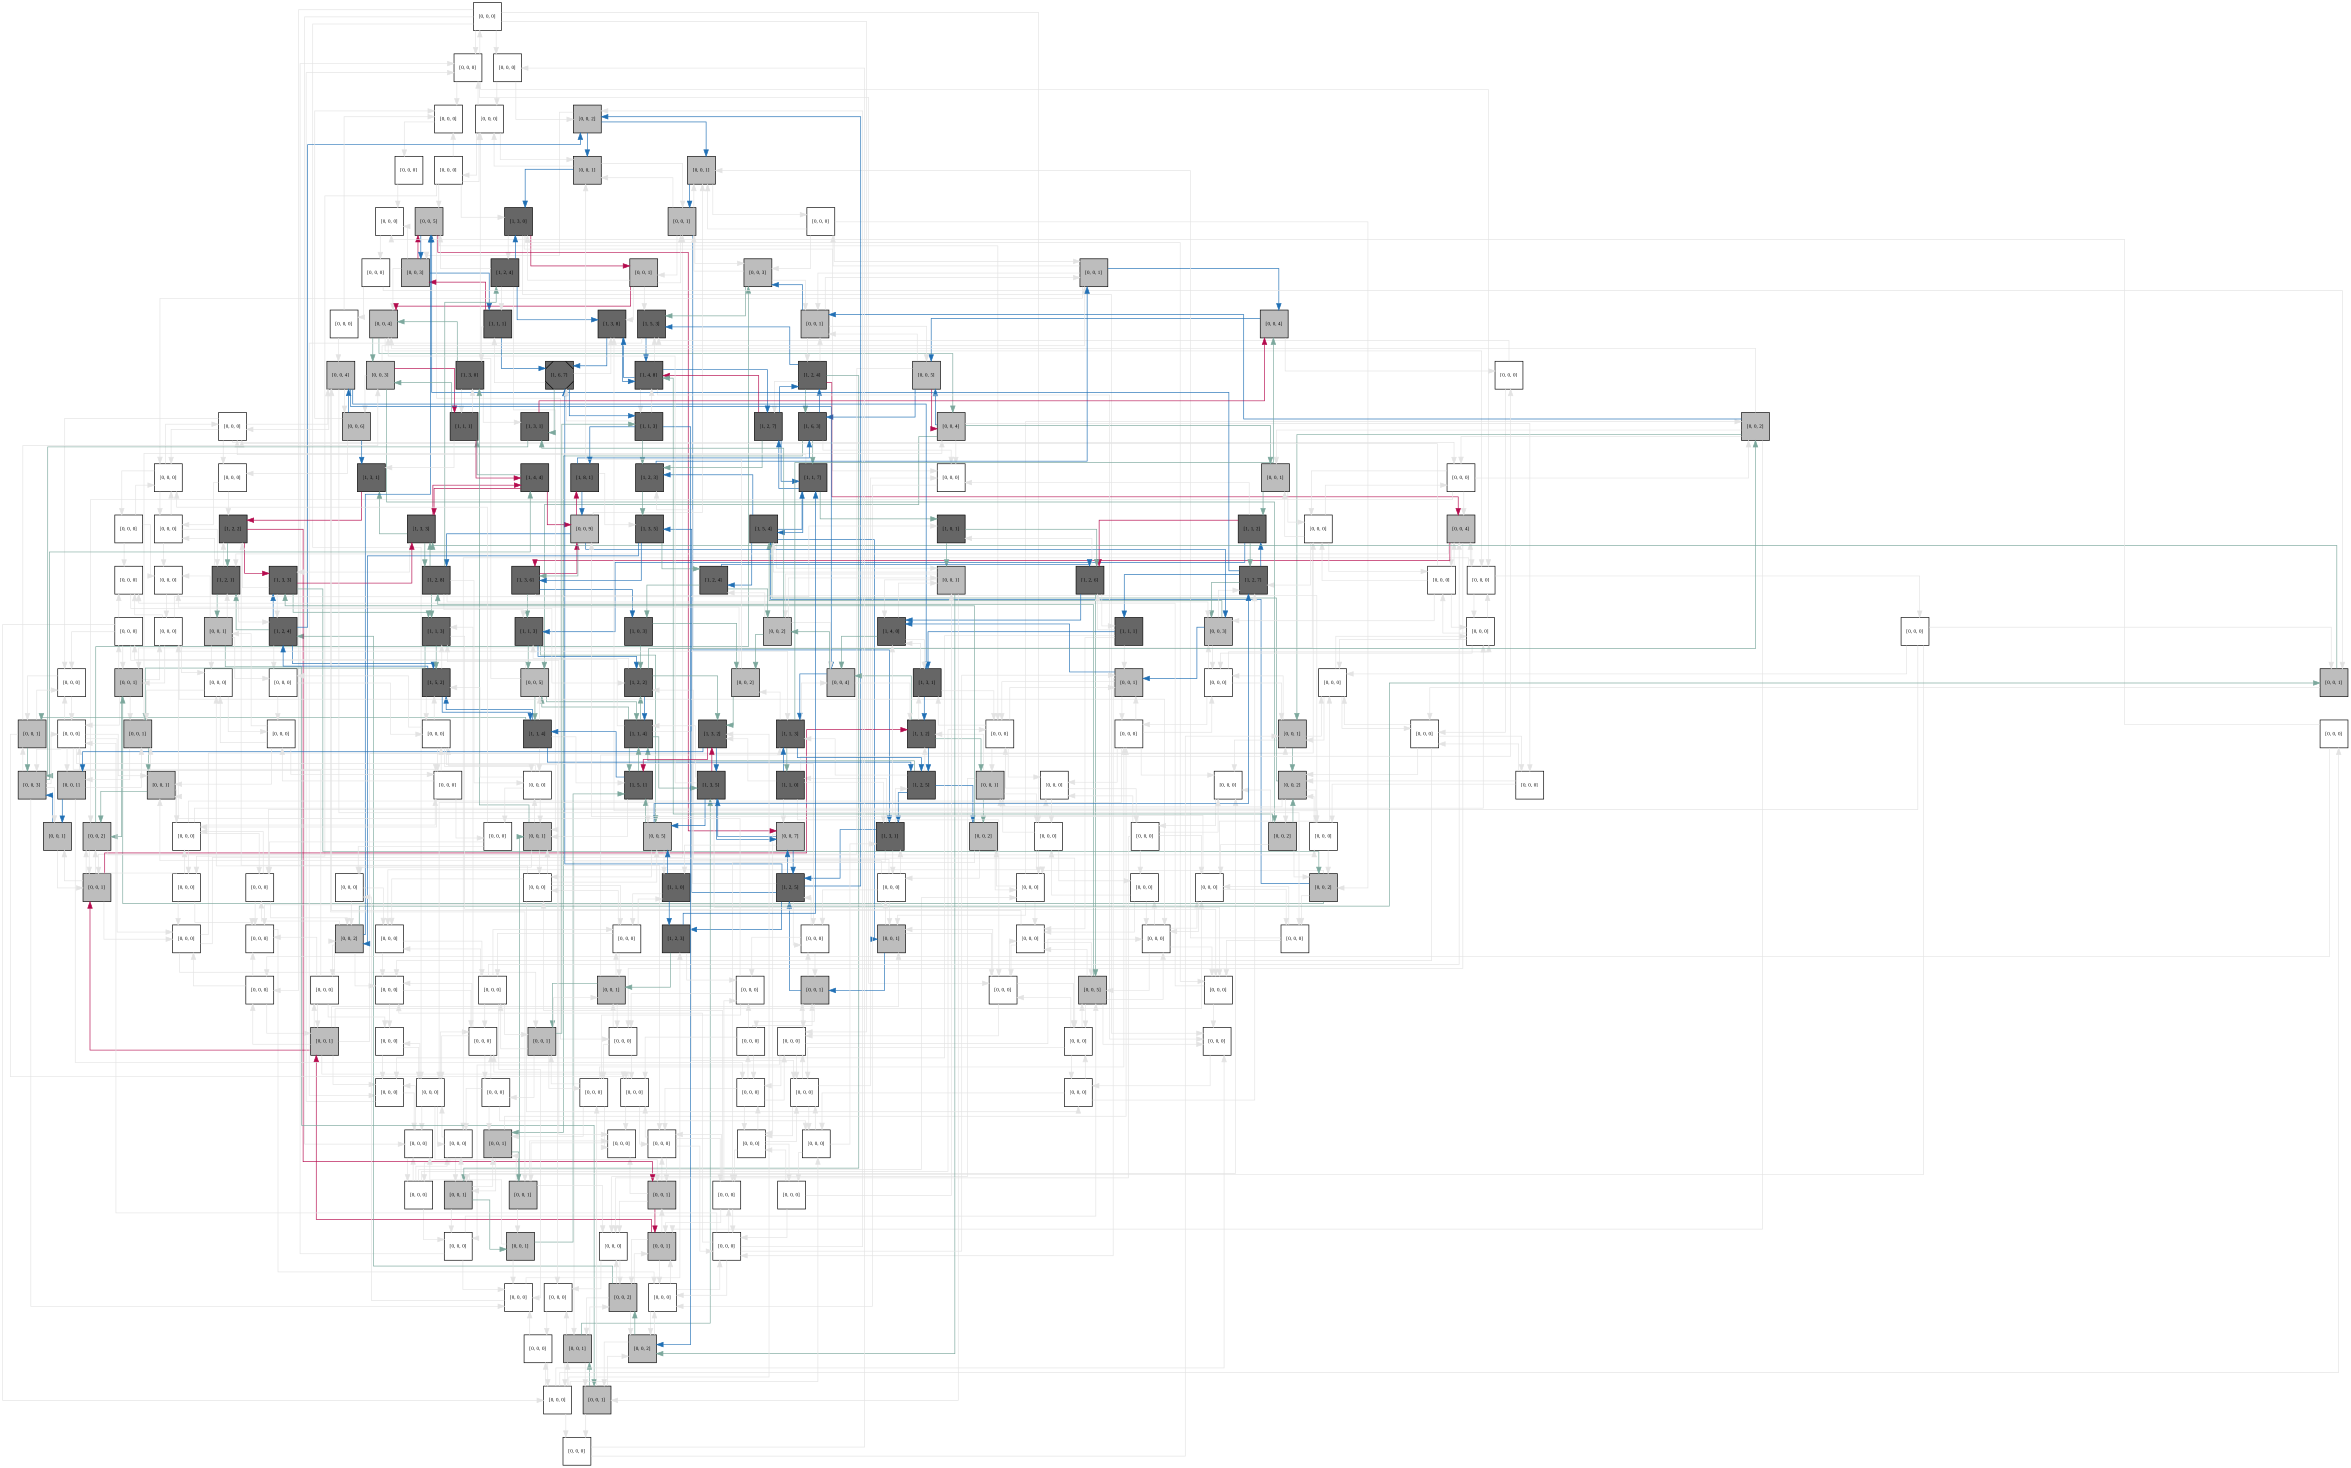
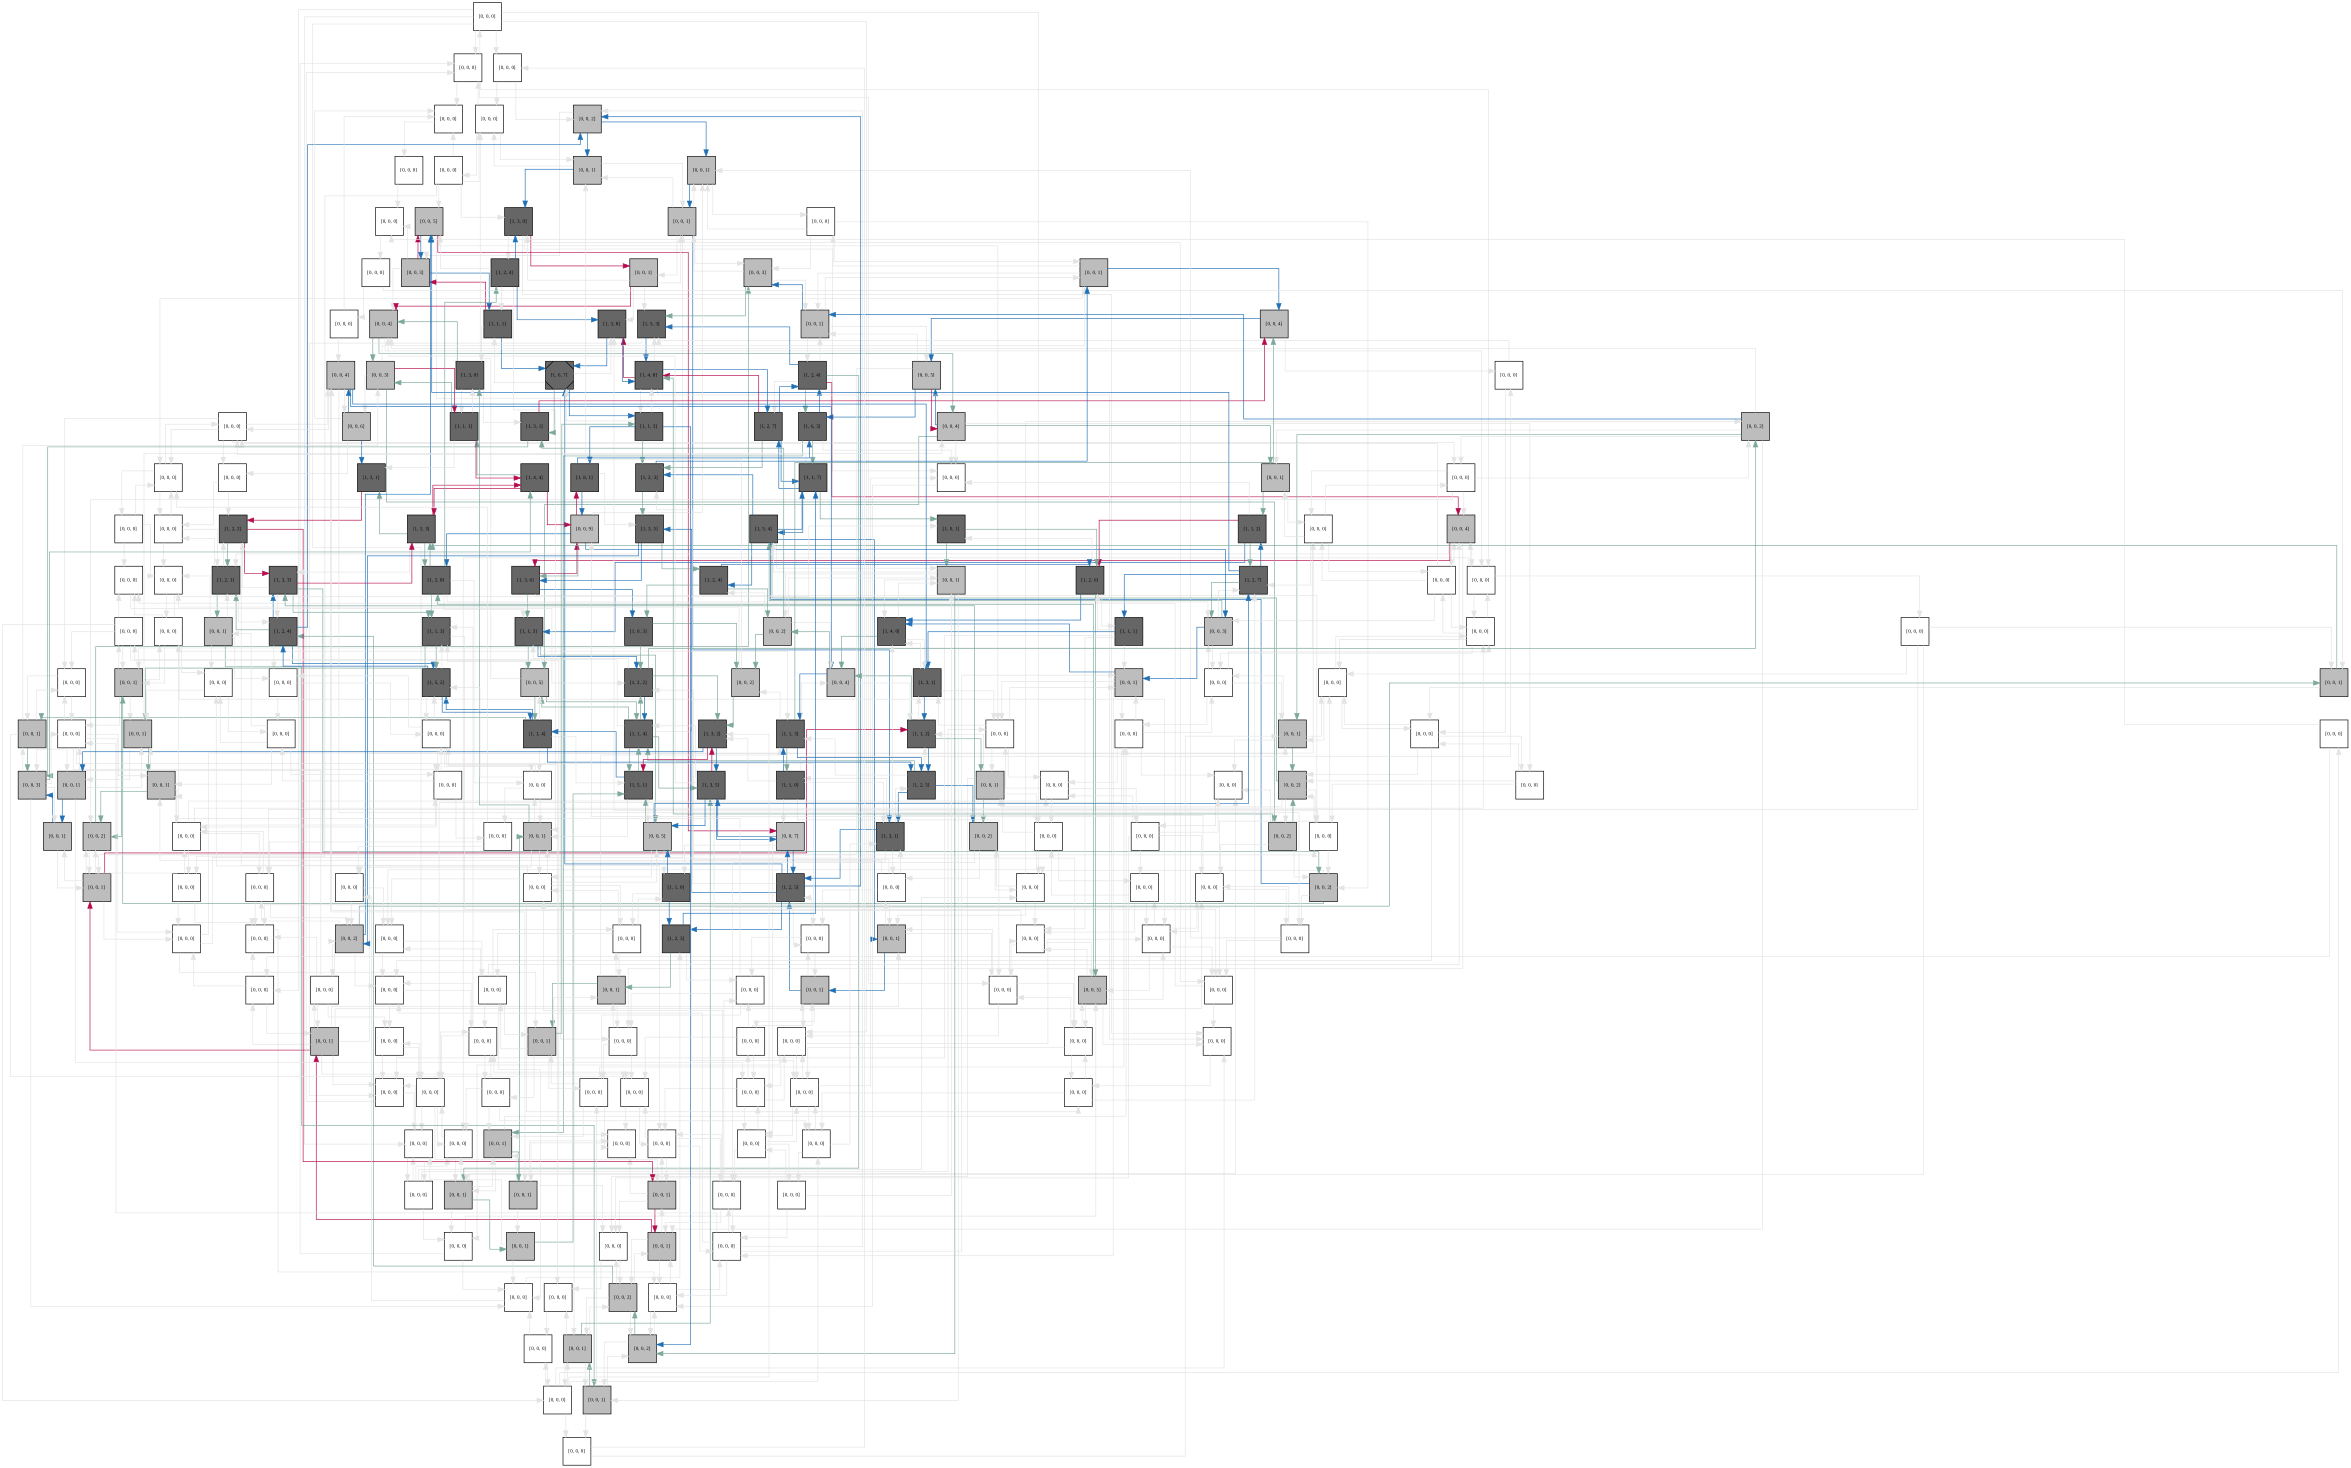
(624, 367) -> (624, 367)
